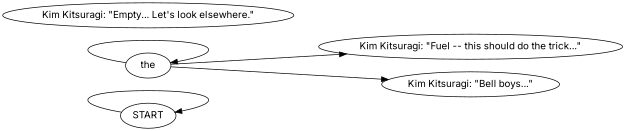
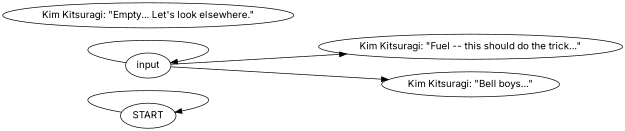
(148, 66) -> (148, 66)
